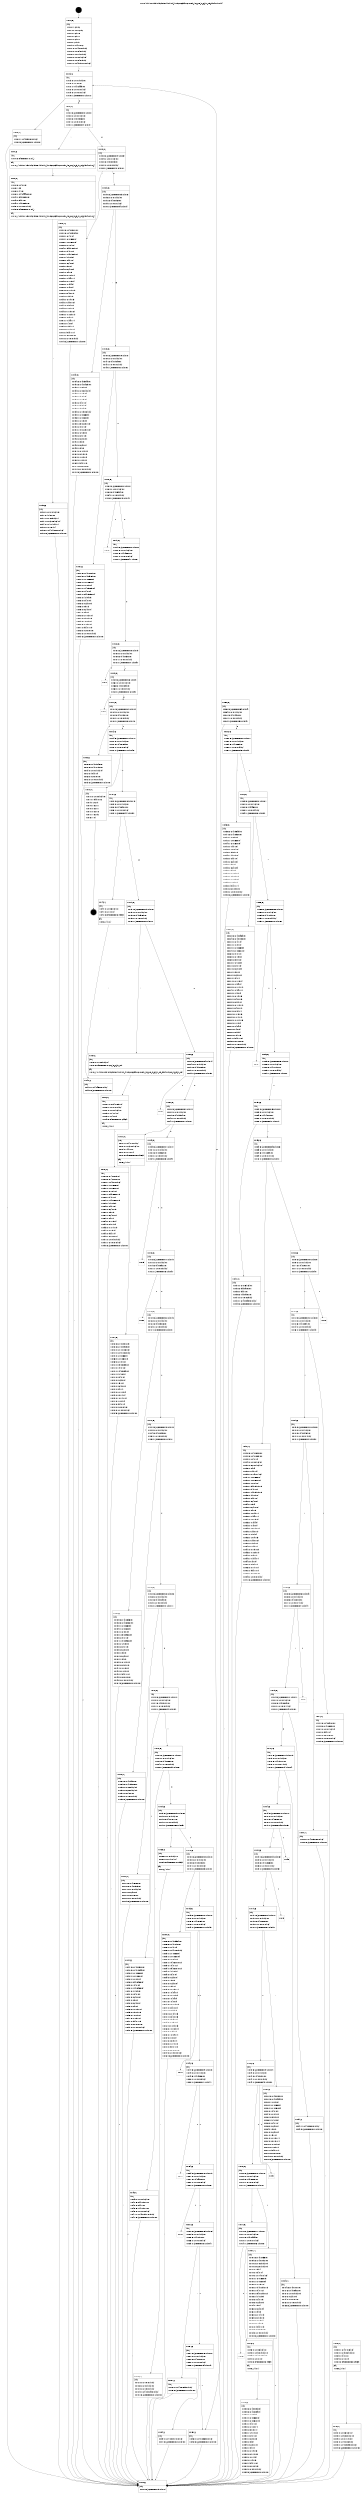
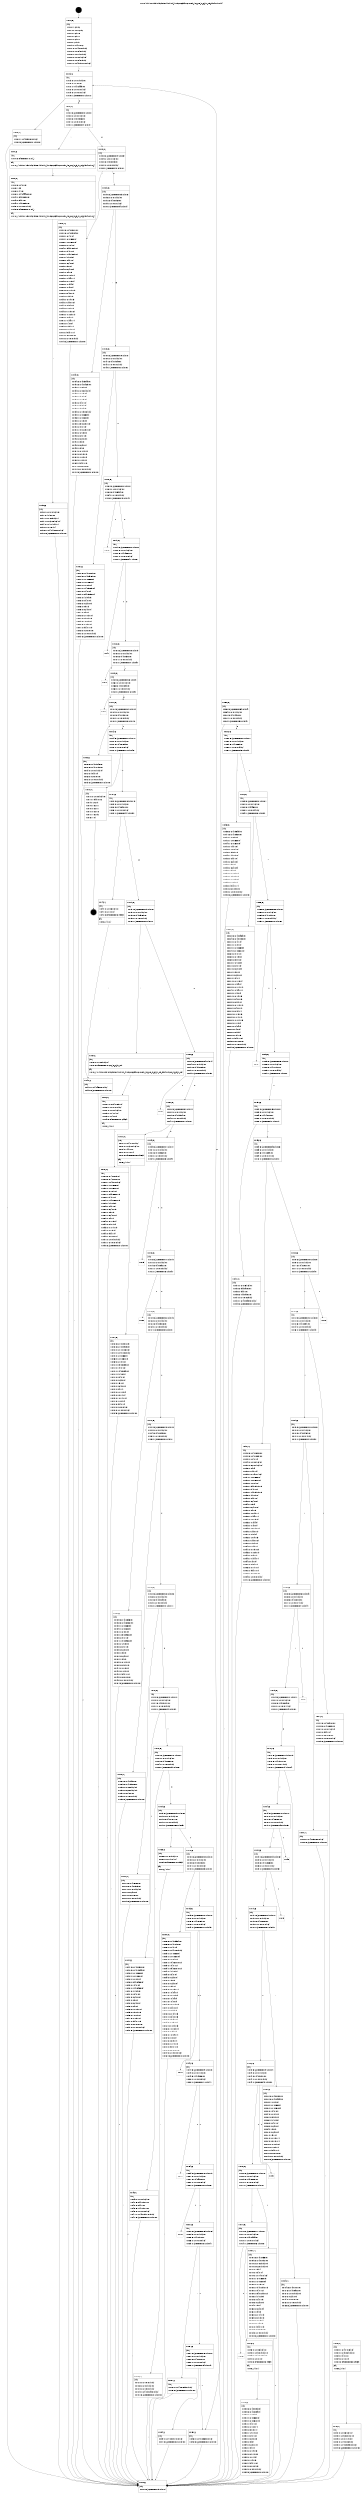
none -> (107, 654)
(309, 2125) -> none
